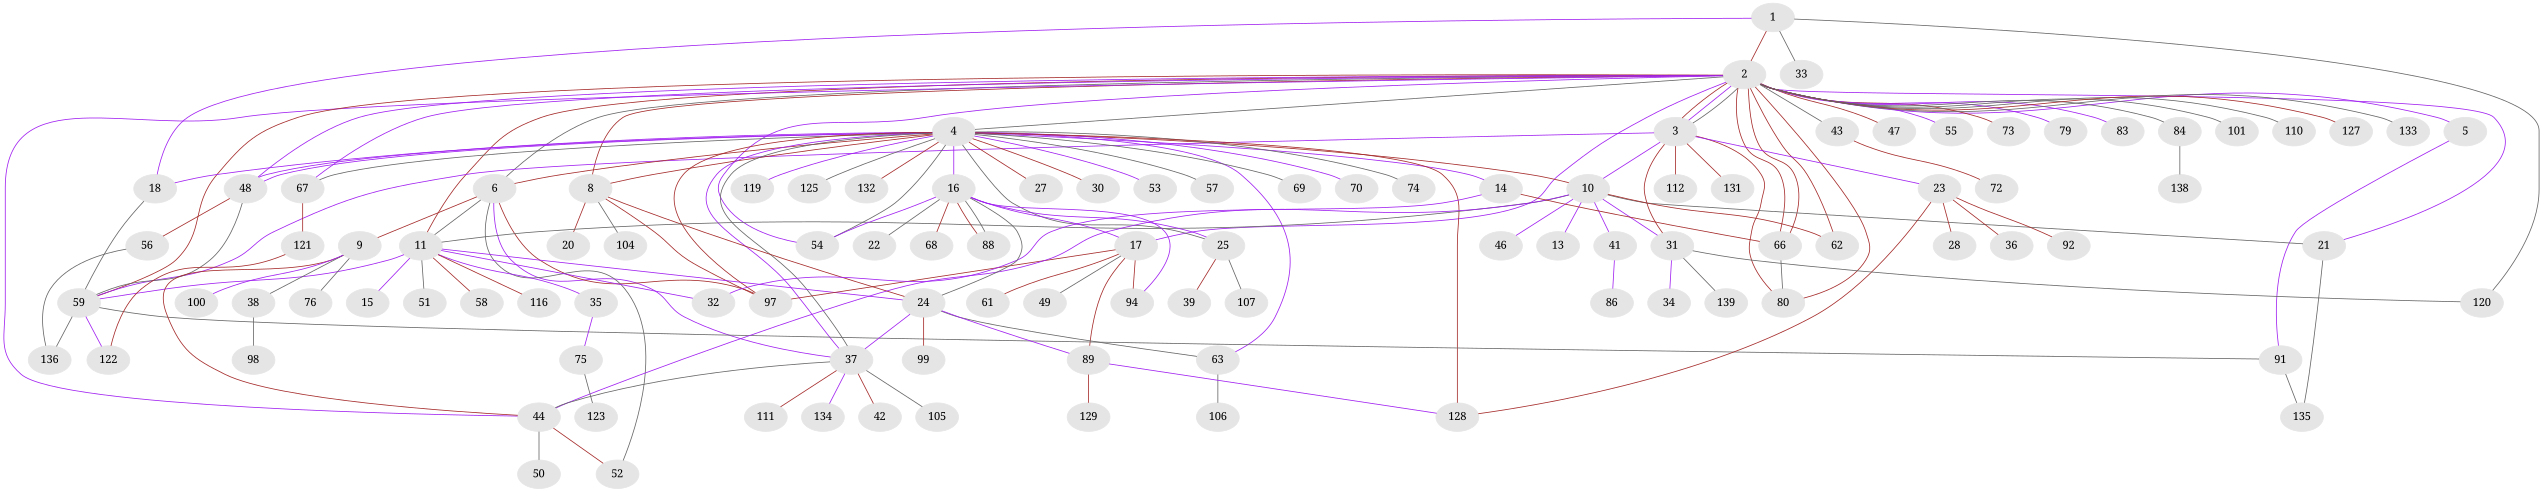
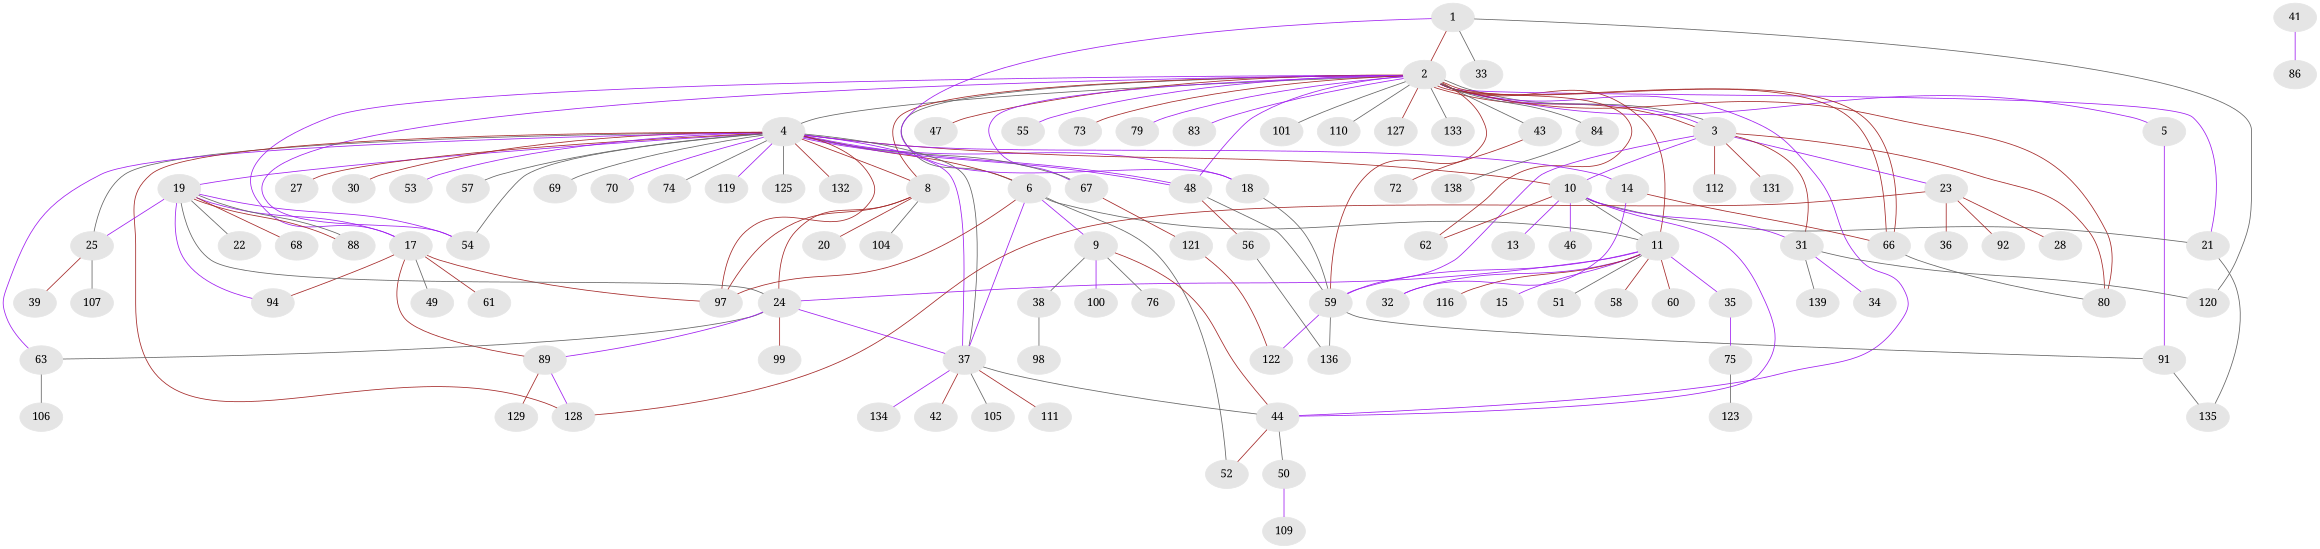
(954, 189) -> (179, 189)
(427, 217) -> (1063, 217)
(1602, 217) -> none
none -> (1673, 303)
none -> (1284, 531)
